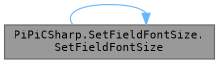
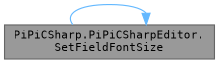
(110, 42) -> (110, 42)
